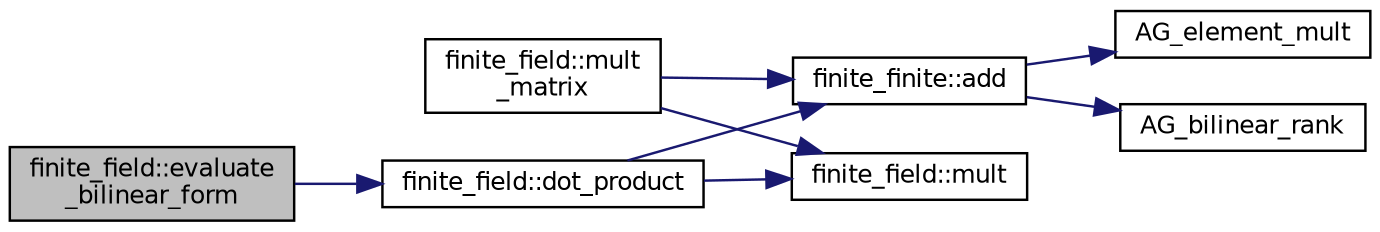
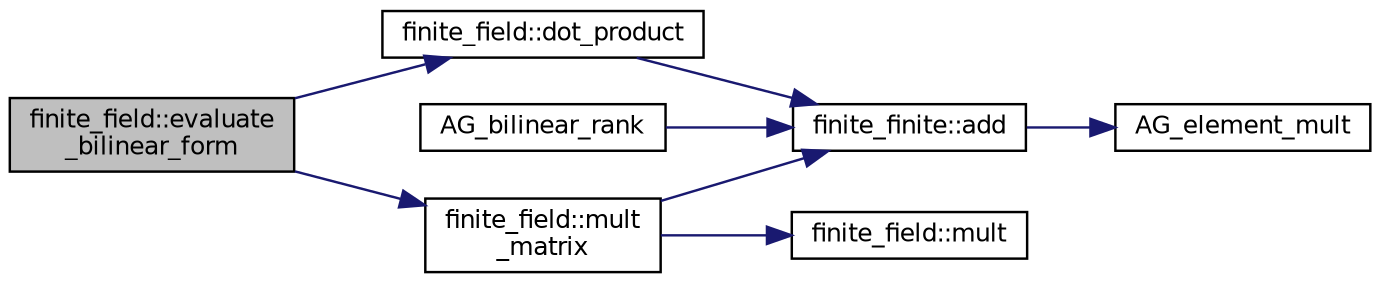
(1061, 102) -> (716, 127)
(735, 180) -> none
none -> (348, 185)
